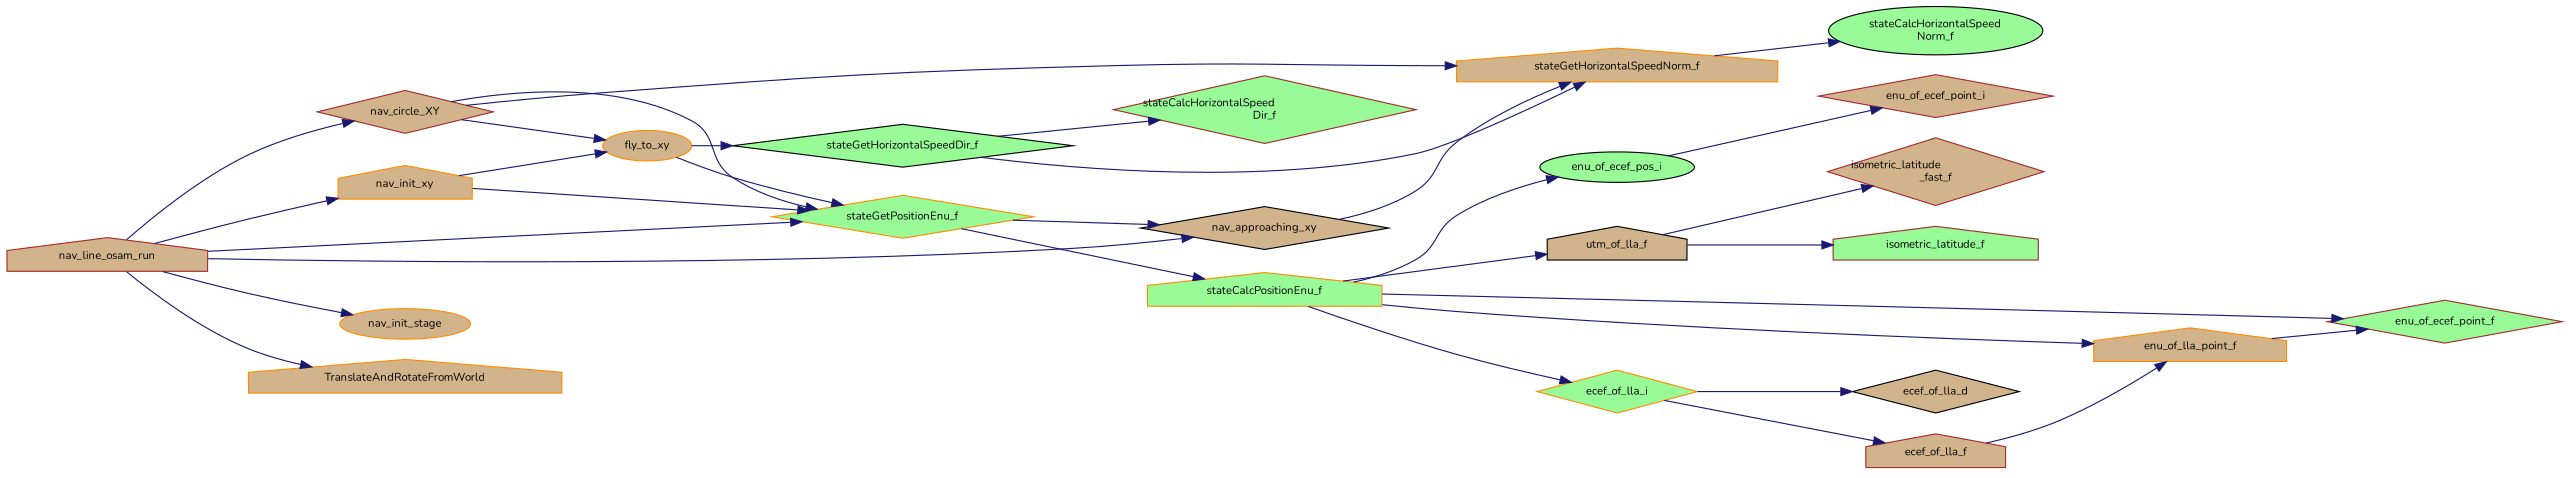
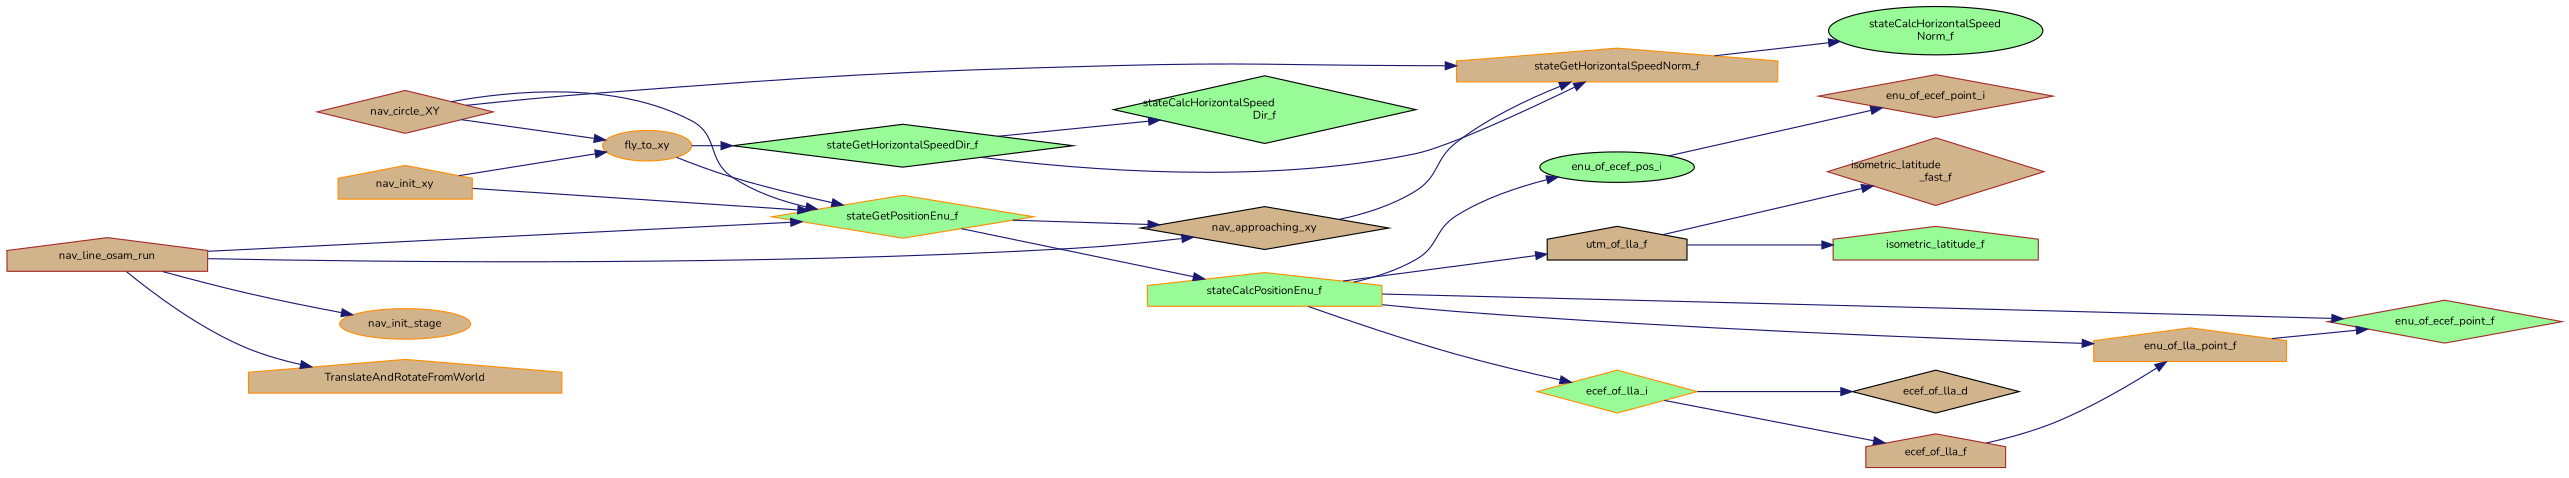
(1265, 110) -> (1265, 110)
(227, 166) -> none
(240, 221) -> none
